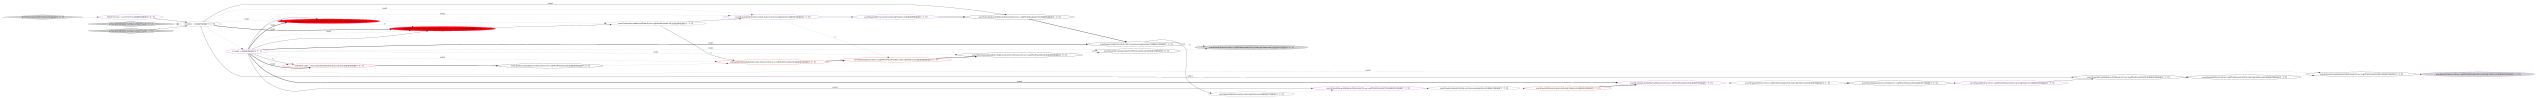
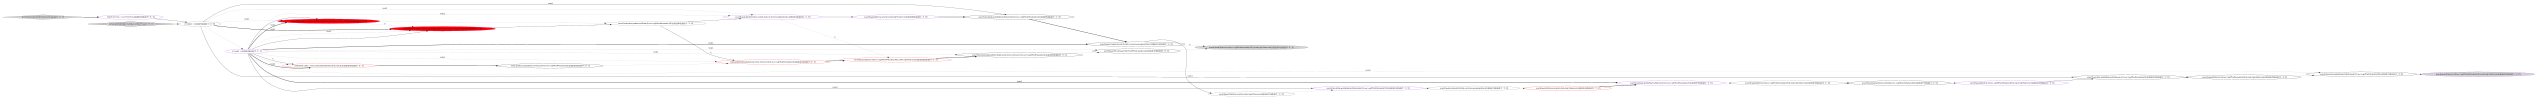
(90, 17) -> (90, 17)
(131, 31) -> none
